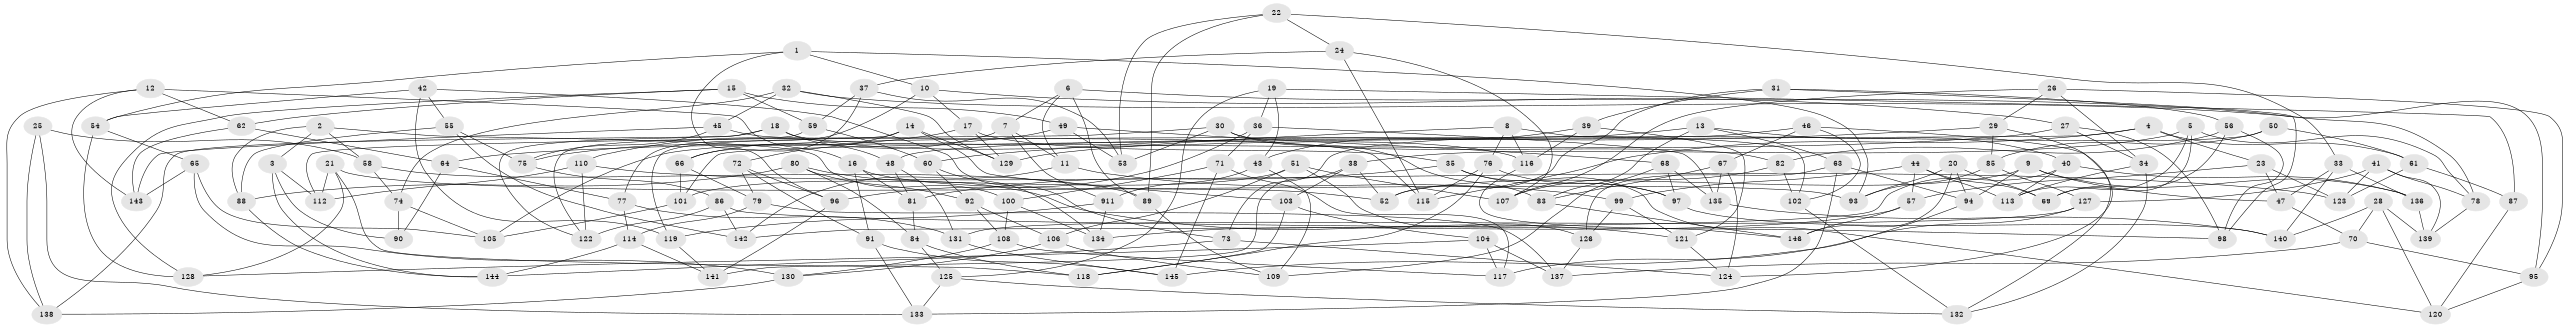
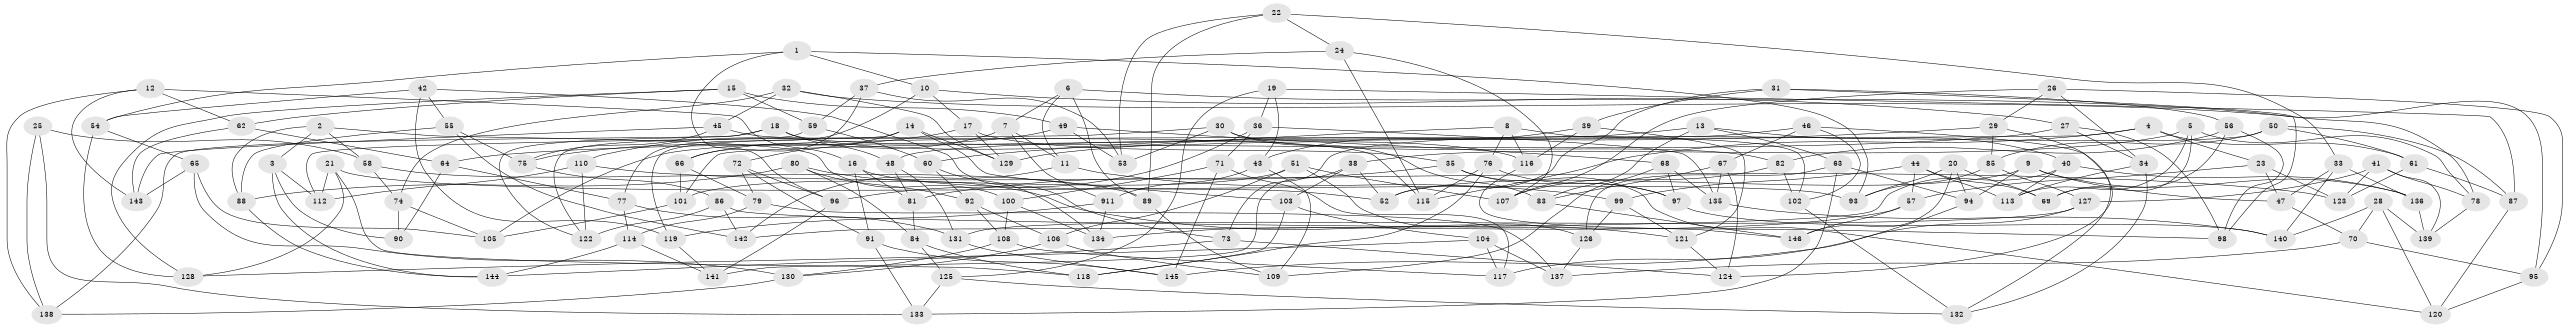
none -> (2410, 141)
